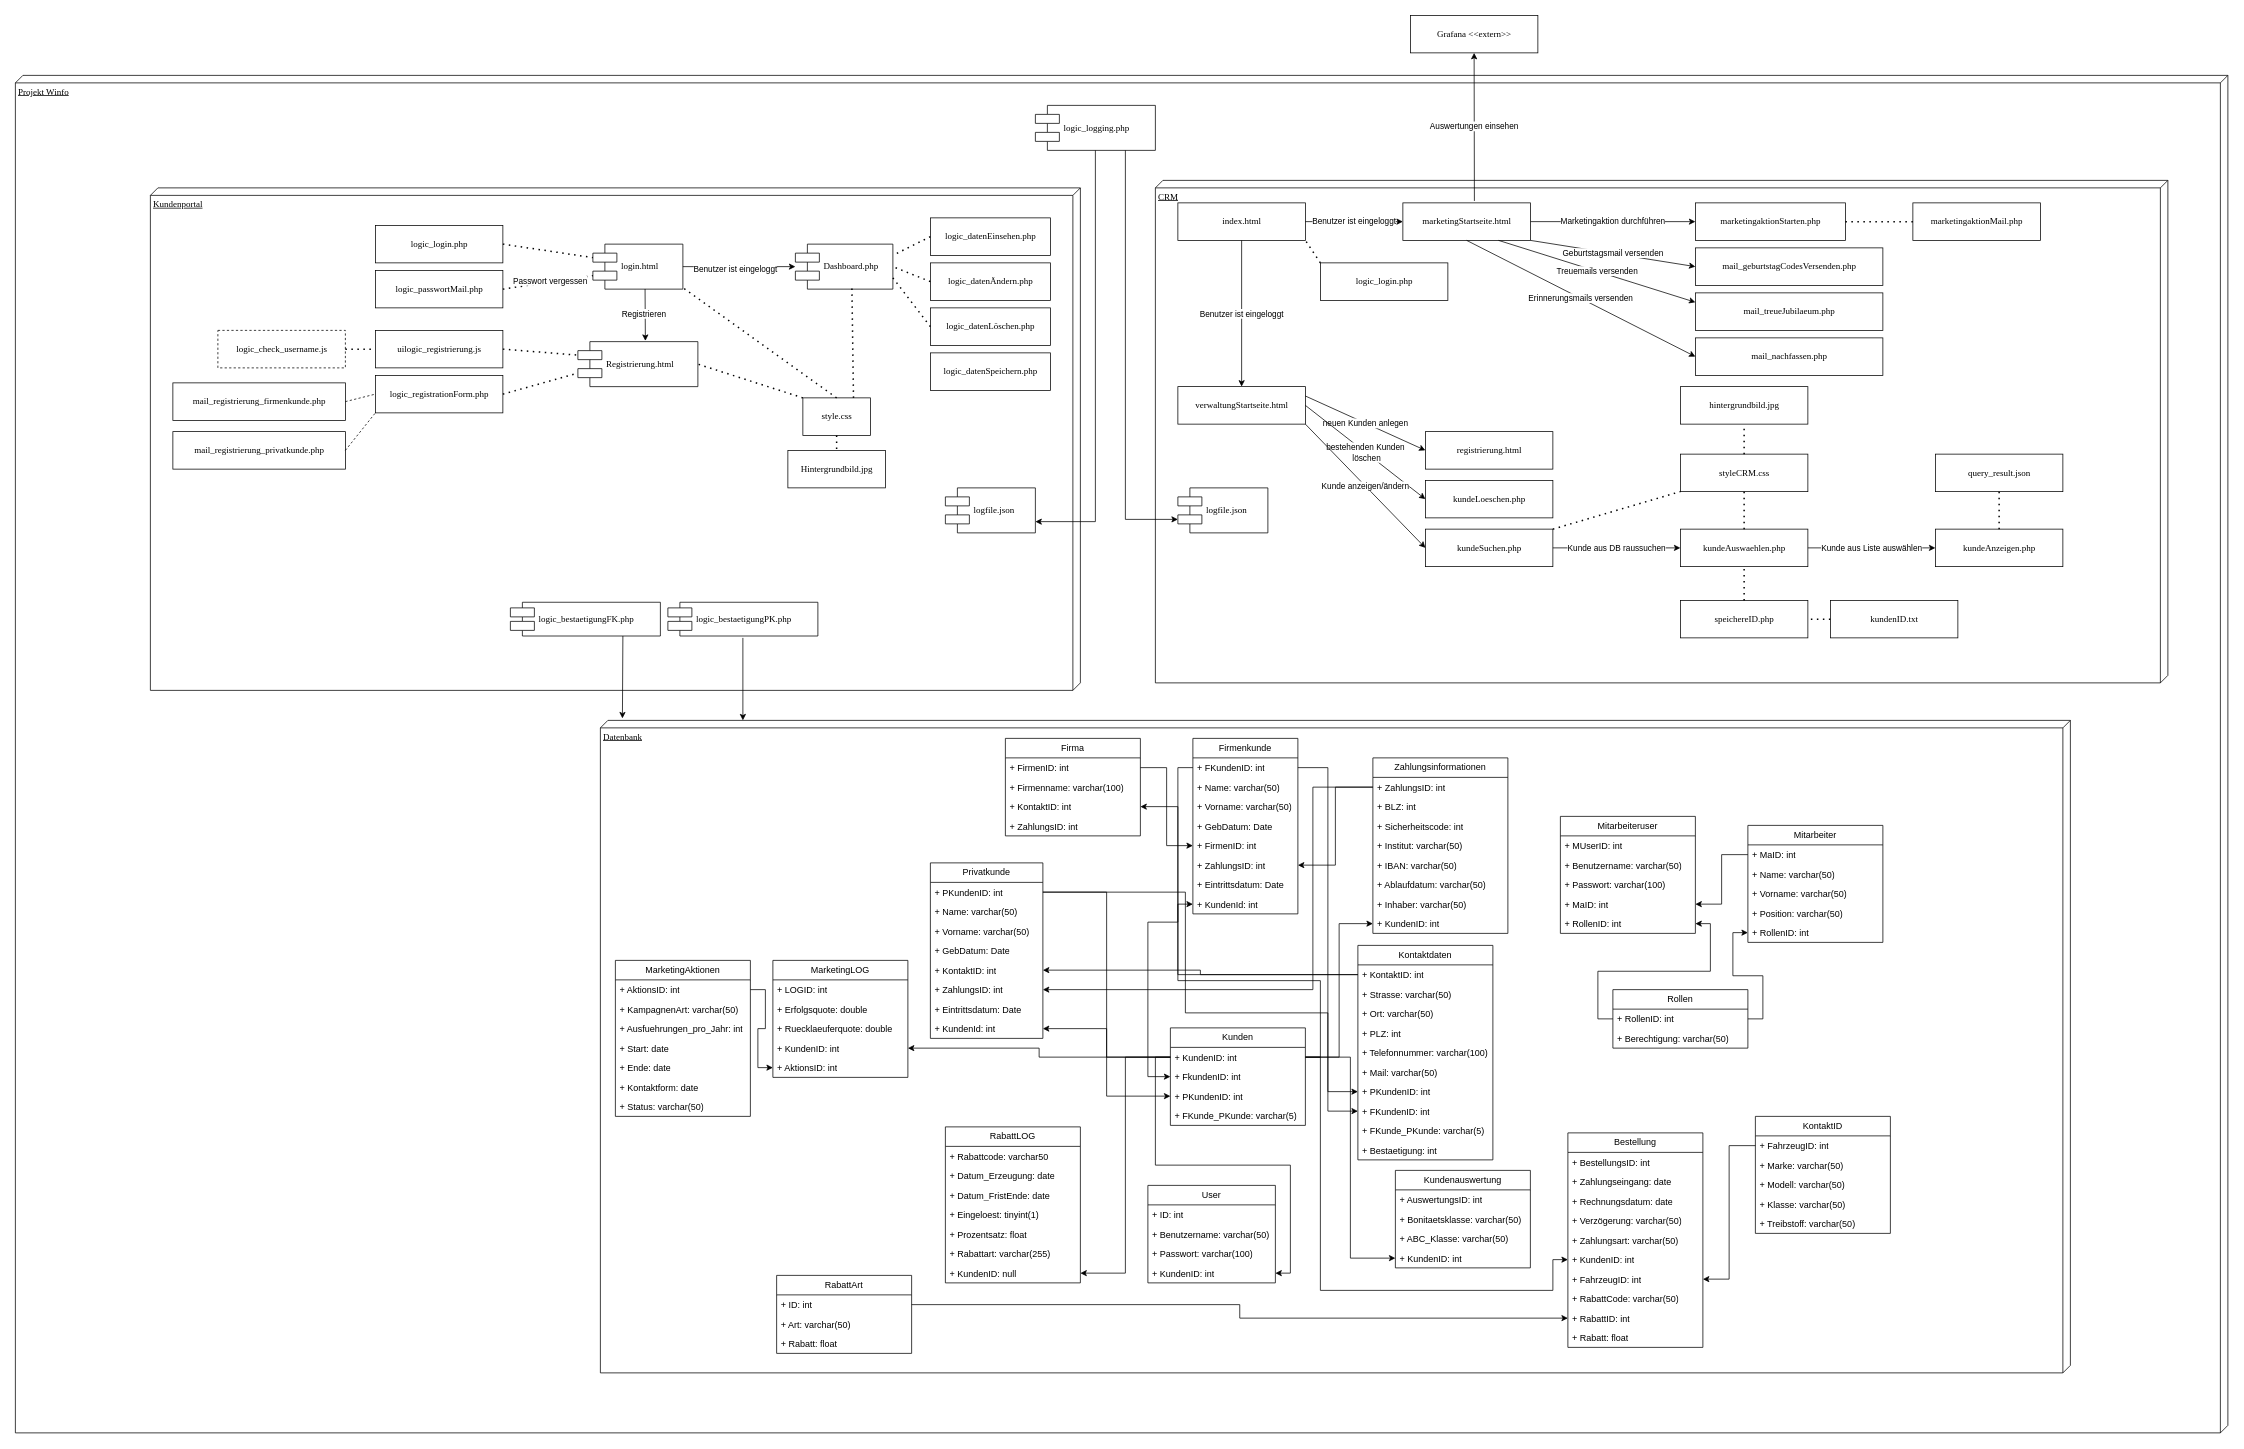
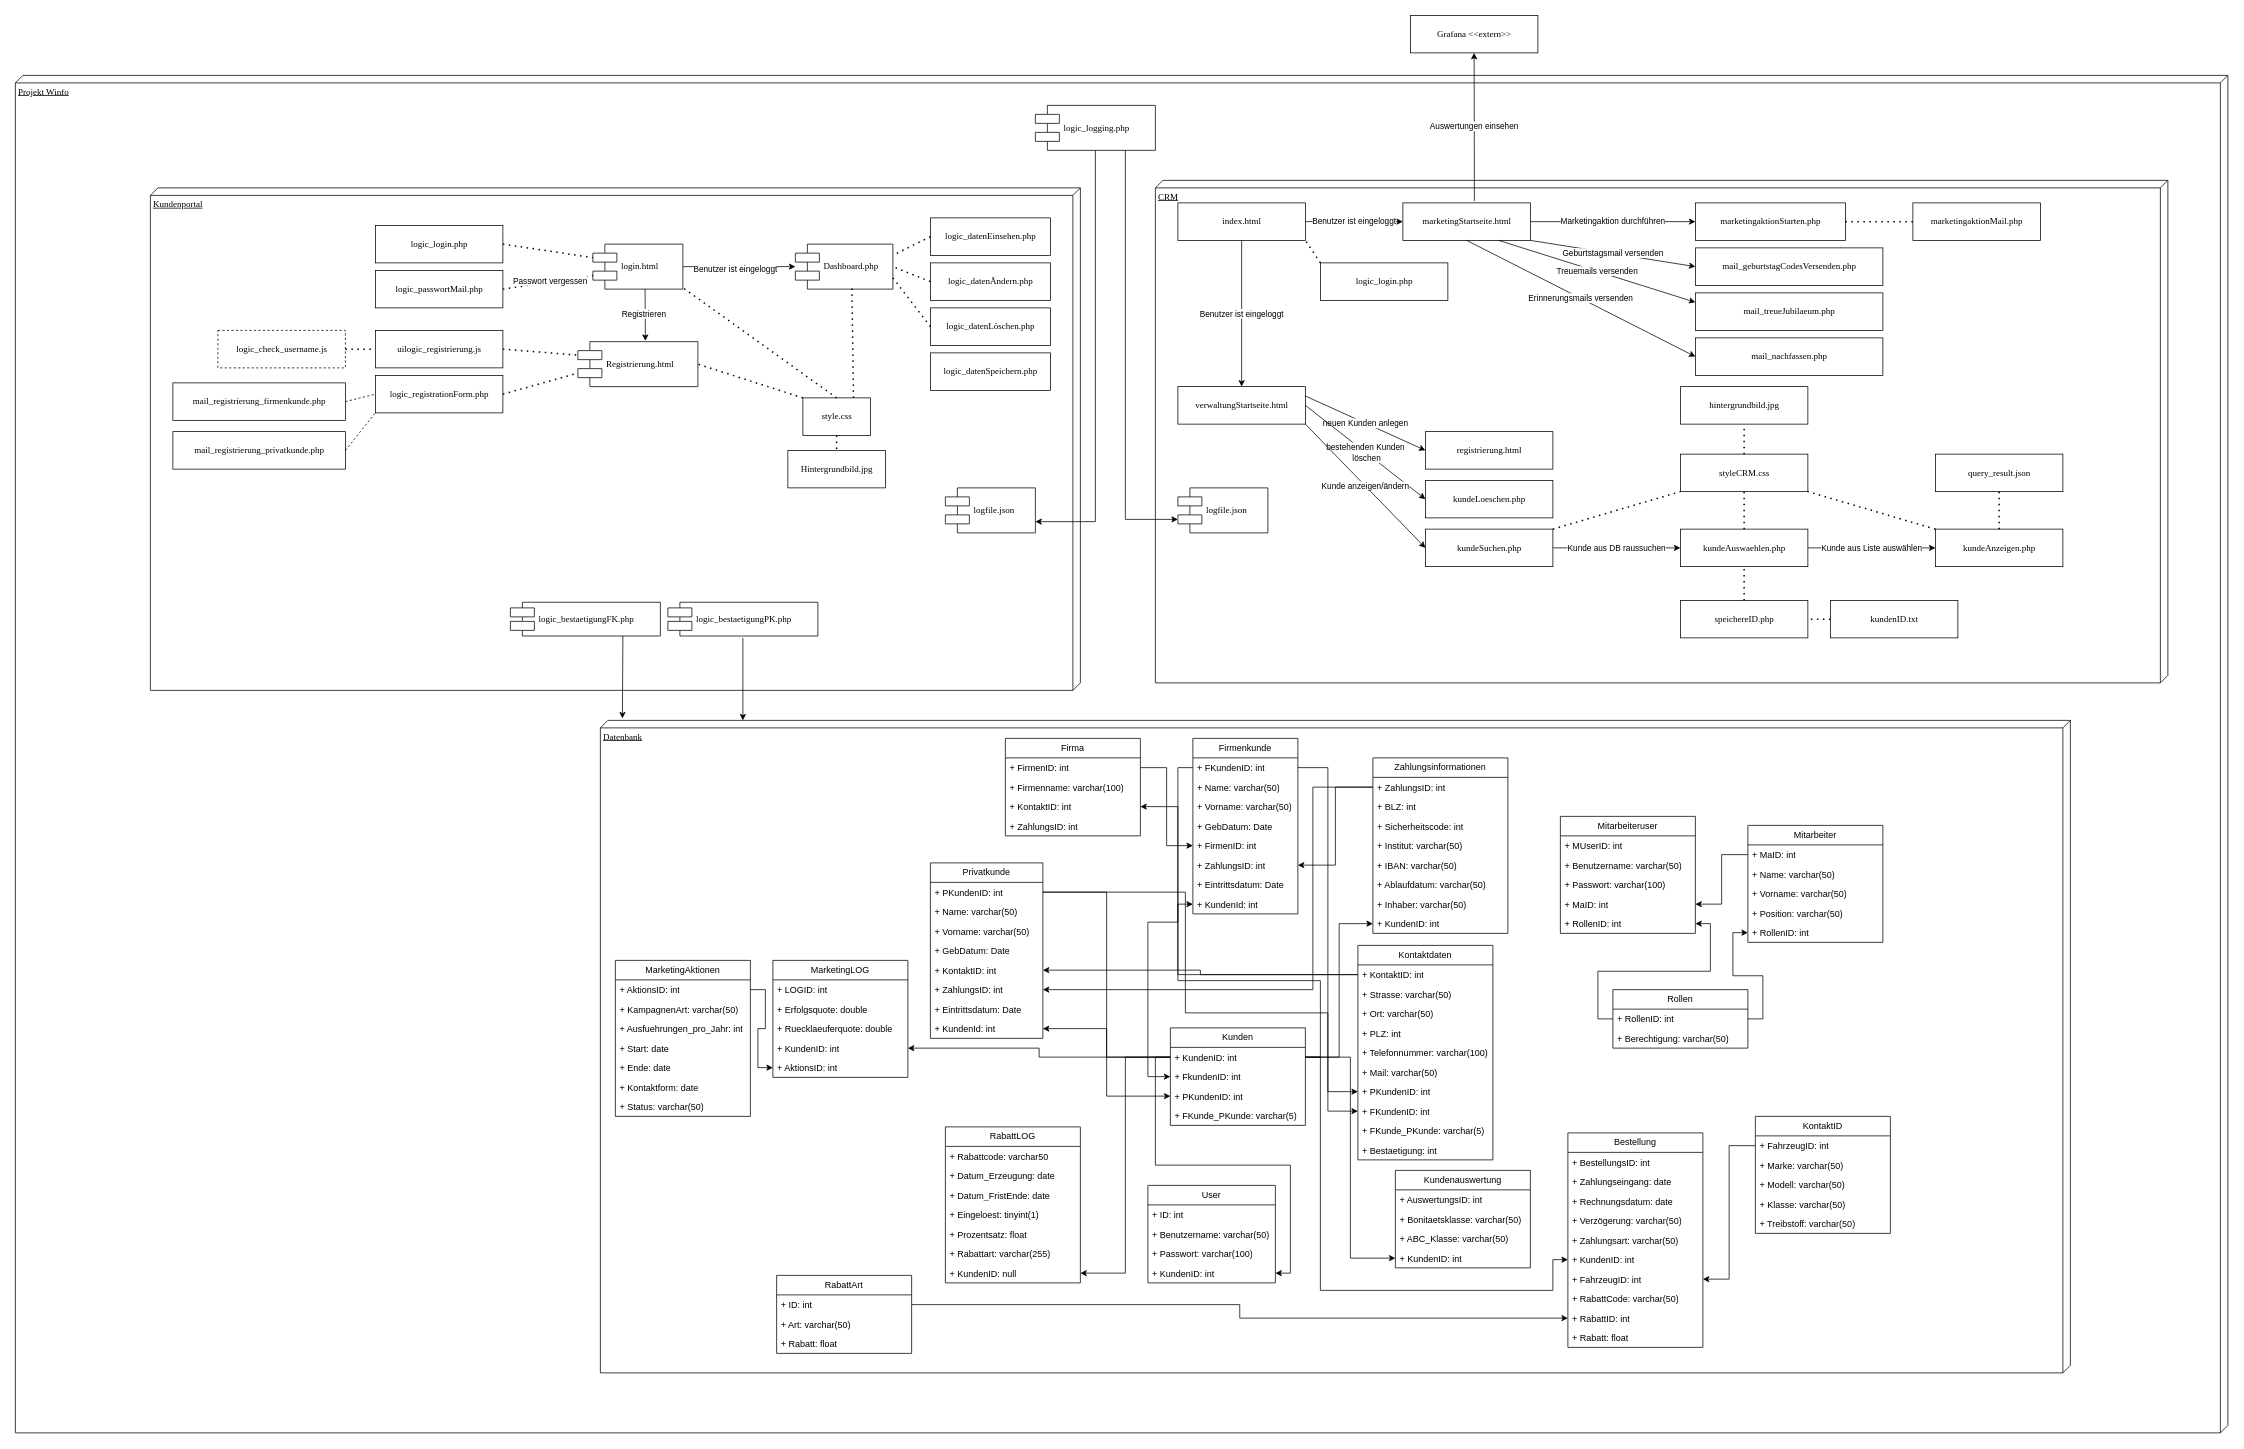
none -> (1872, 510)
